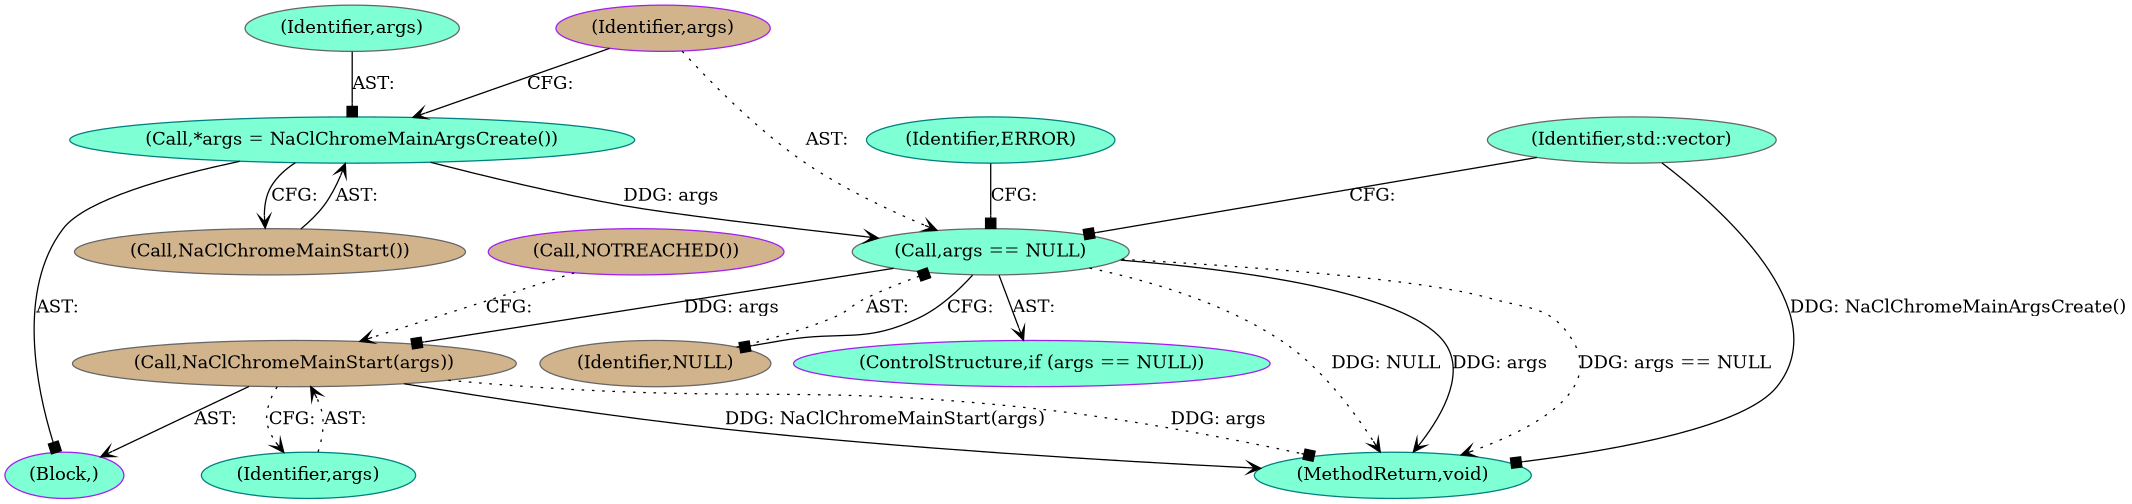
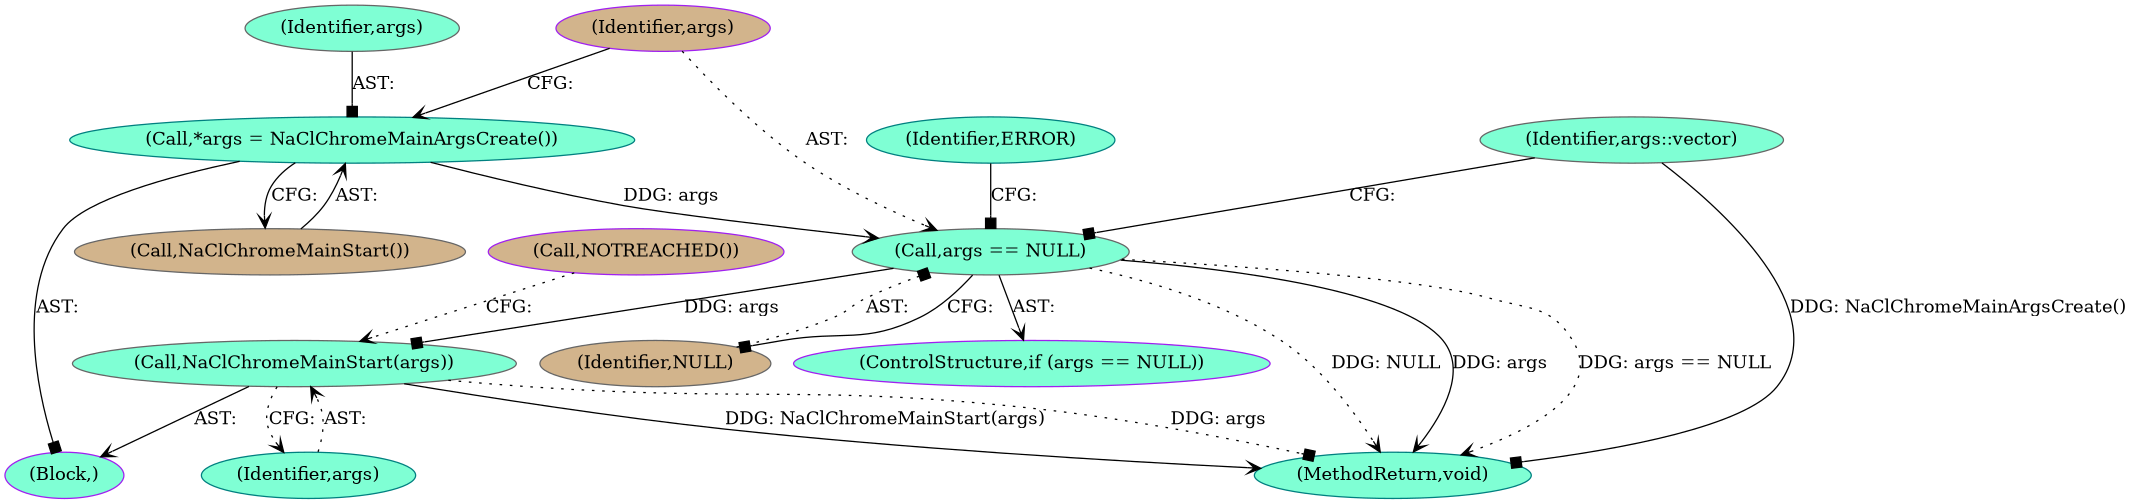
(1632, 140) -> (1632, 140)
(294, 364) -> (294, 364)
